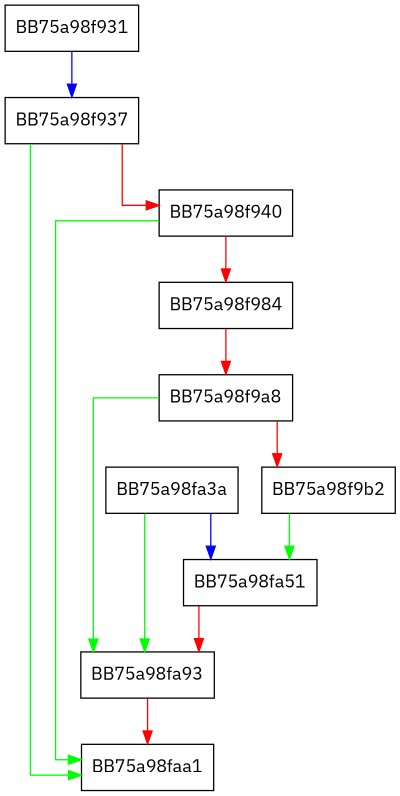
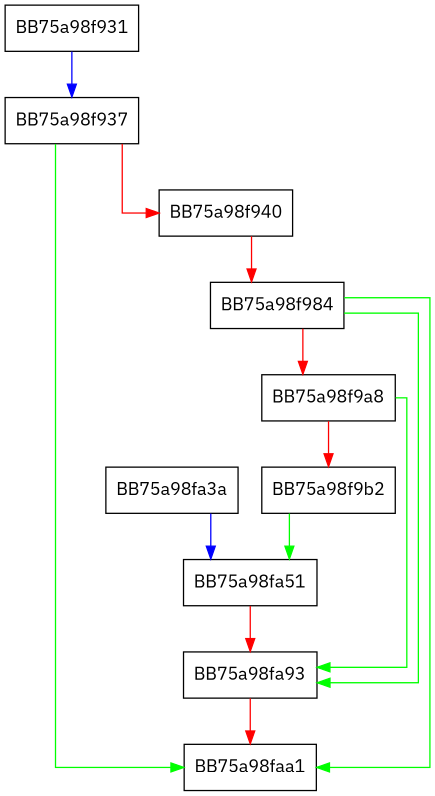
(56, 445) -> (430, 540)
(145, 576) -> (418, 505)
